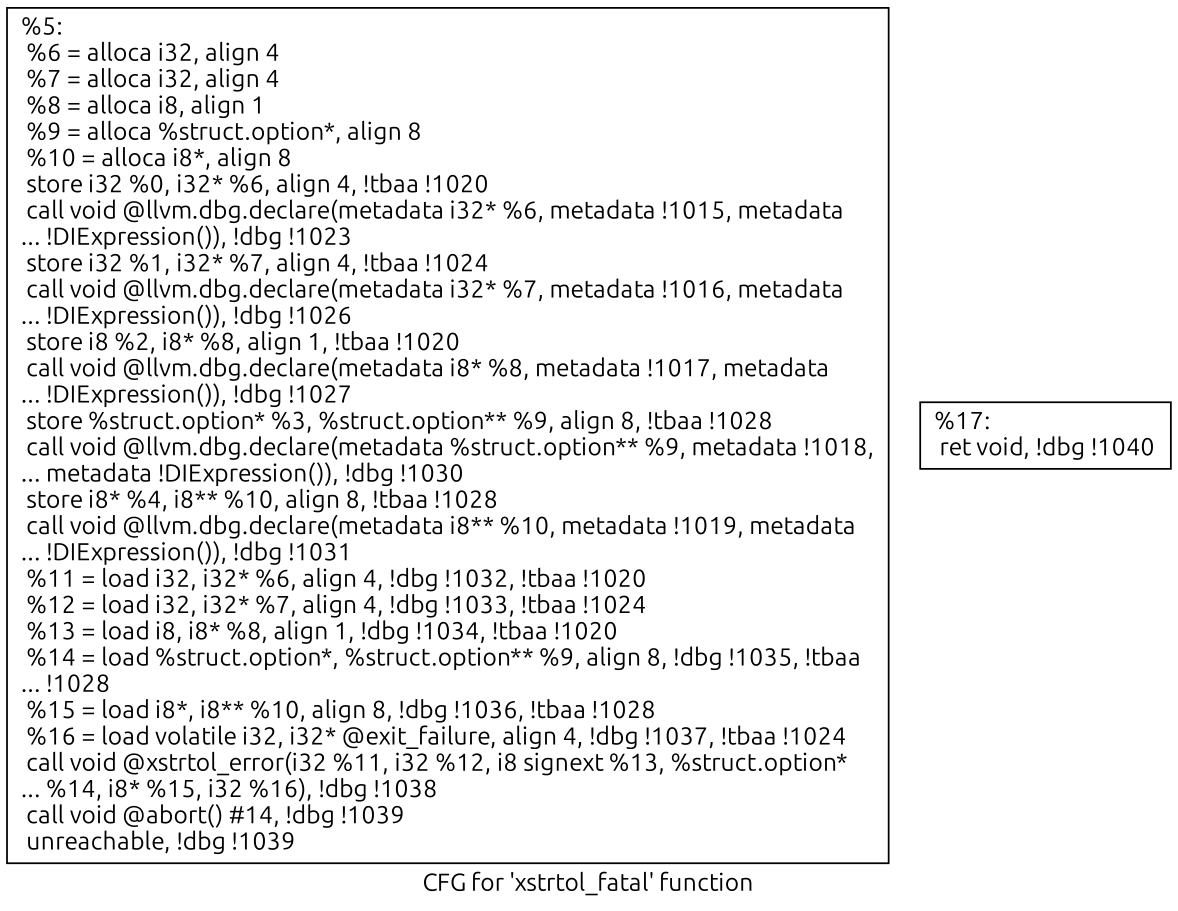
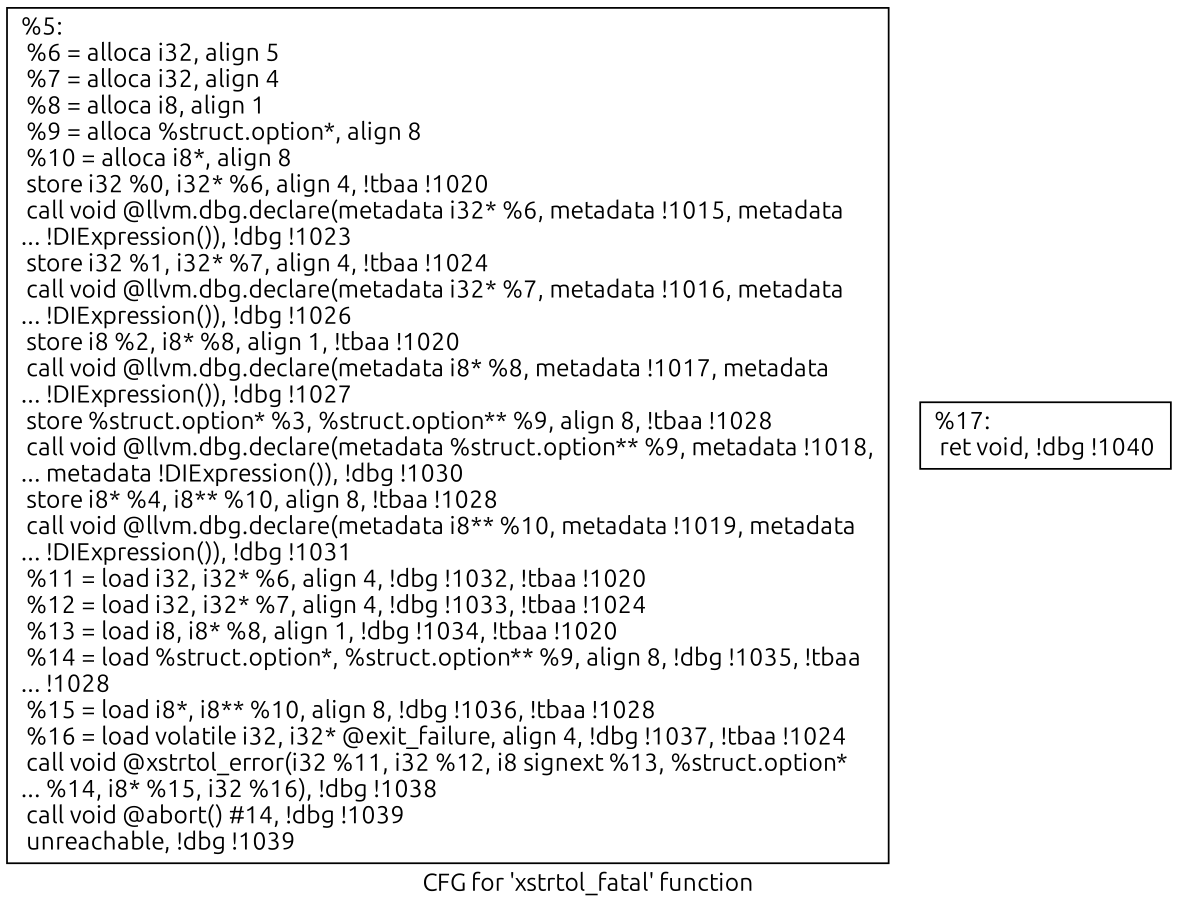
(151, 53) -> (151, 53)
